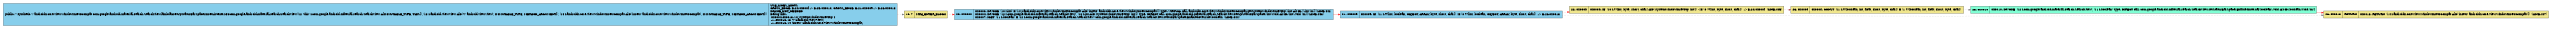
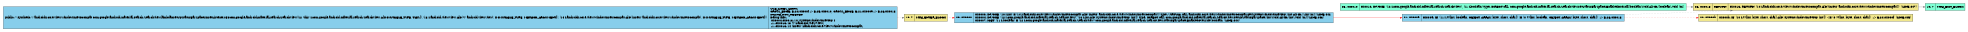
none -> (1945, 7)
(1877, 10) -> none
(2319, 13) -> (1689, 7)
